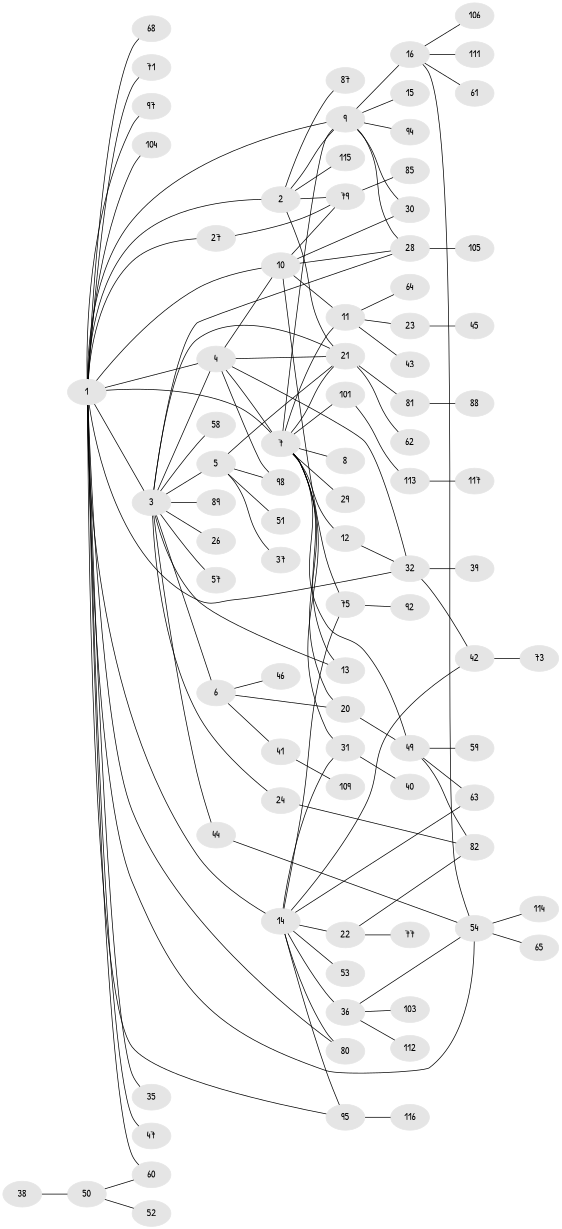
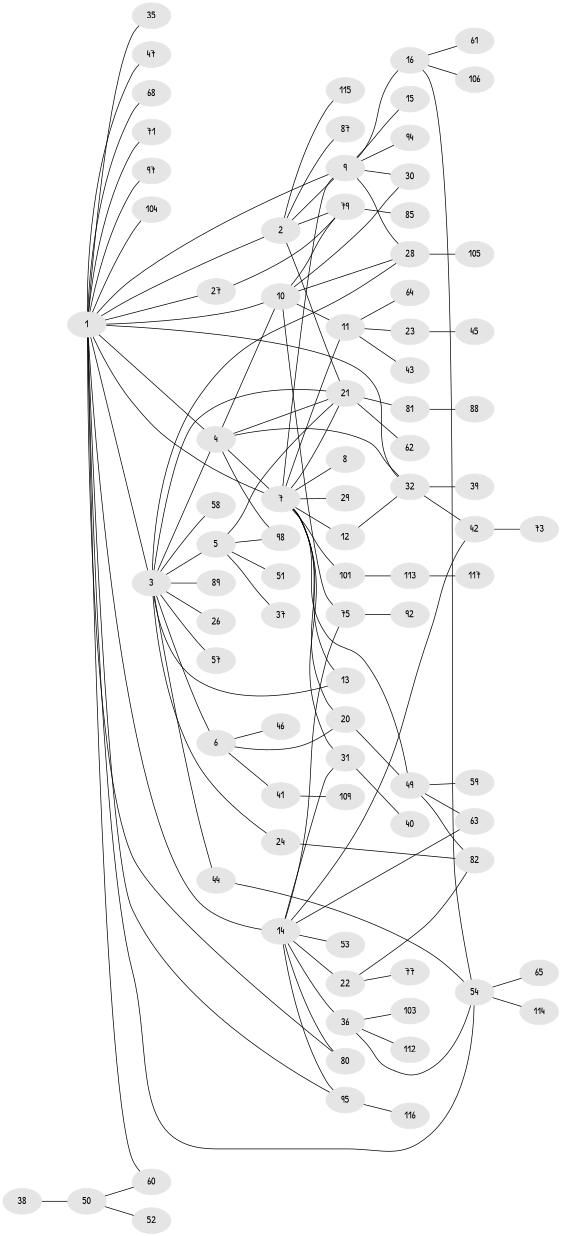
(475, 55) -> none
